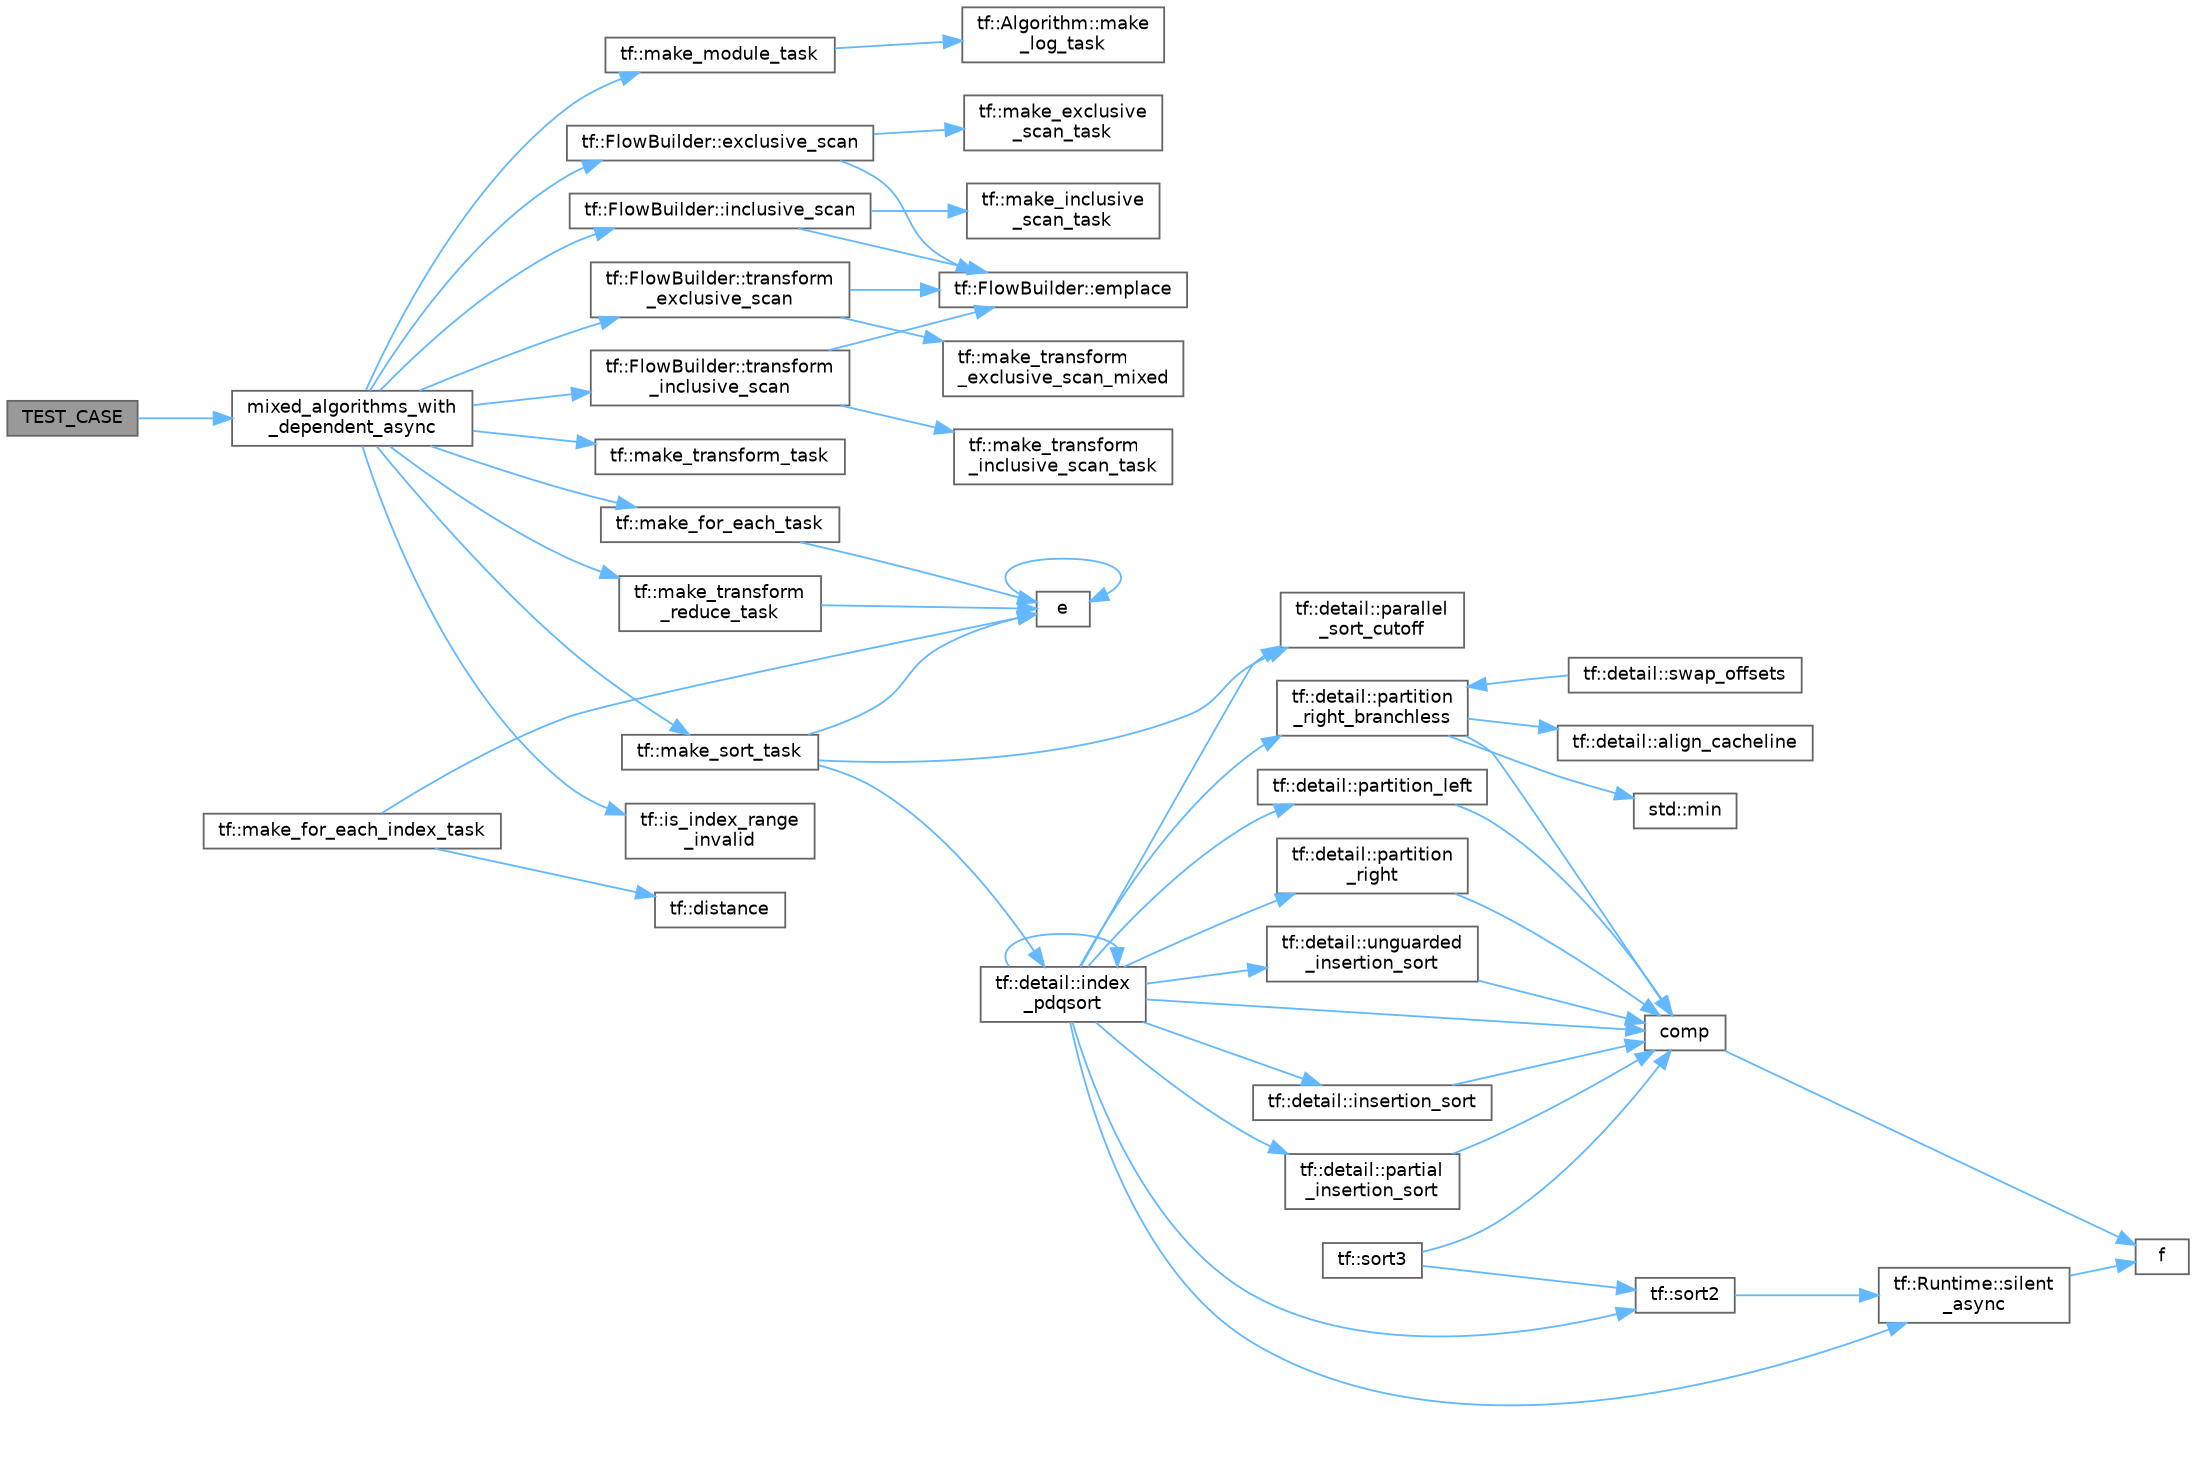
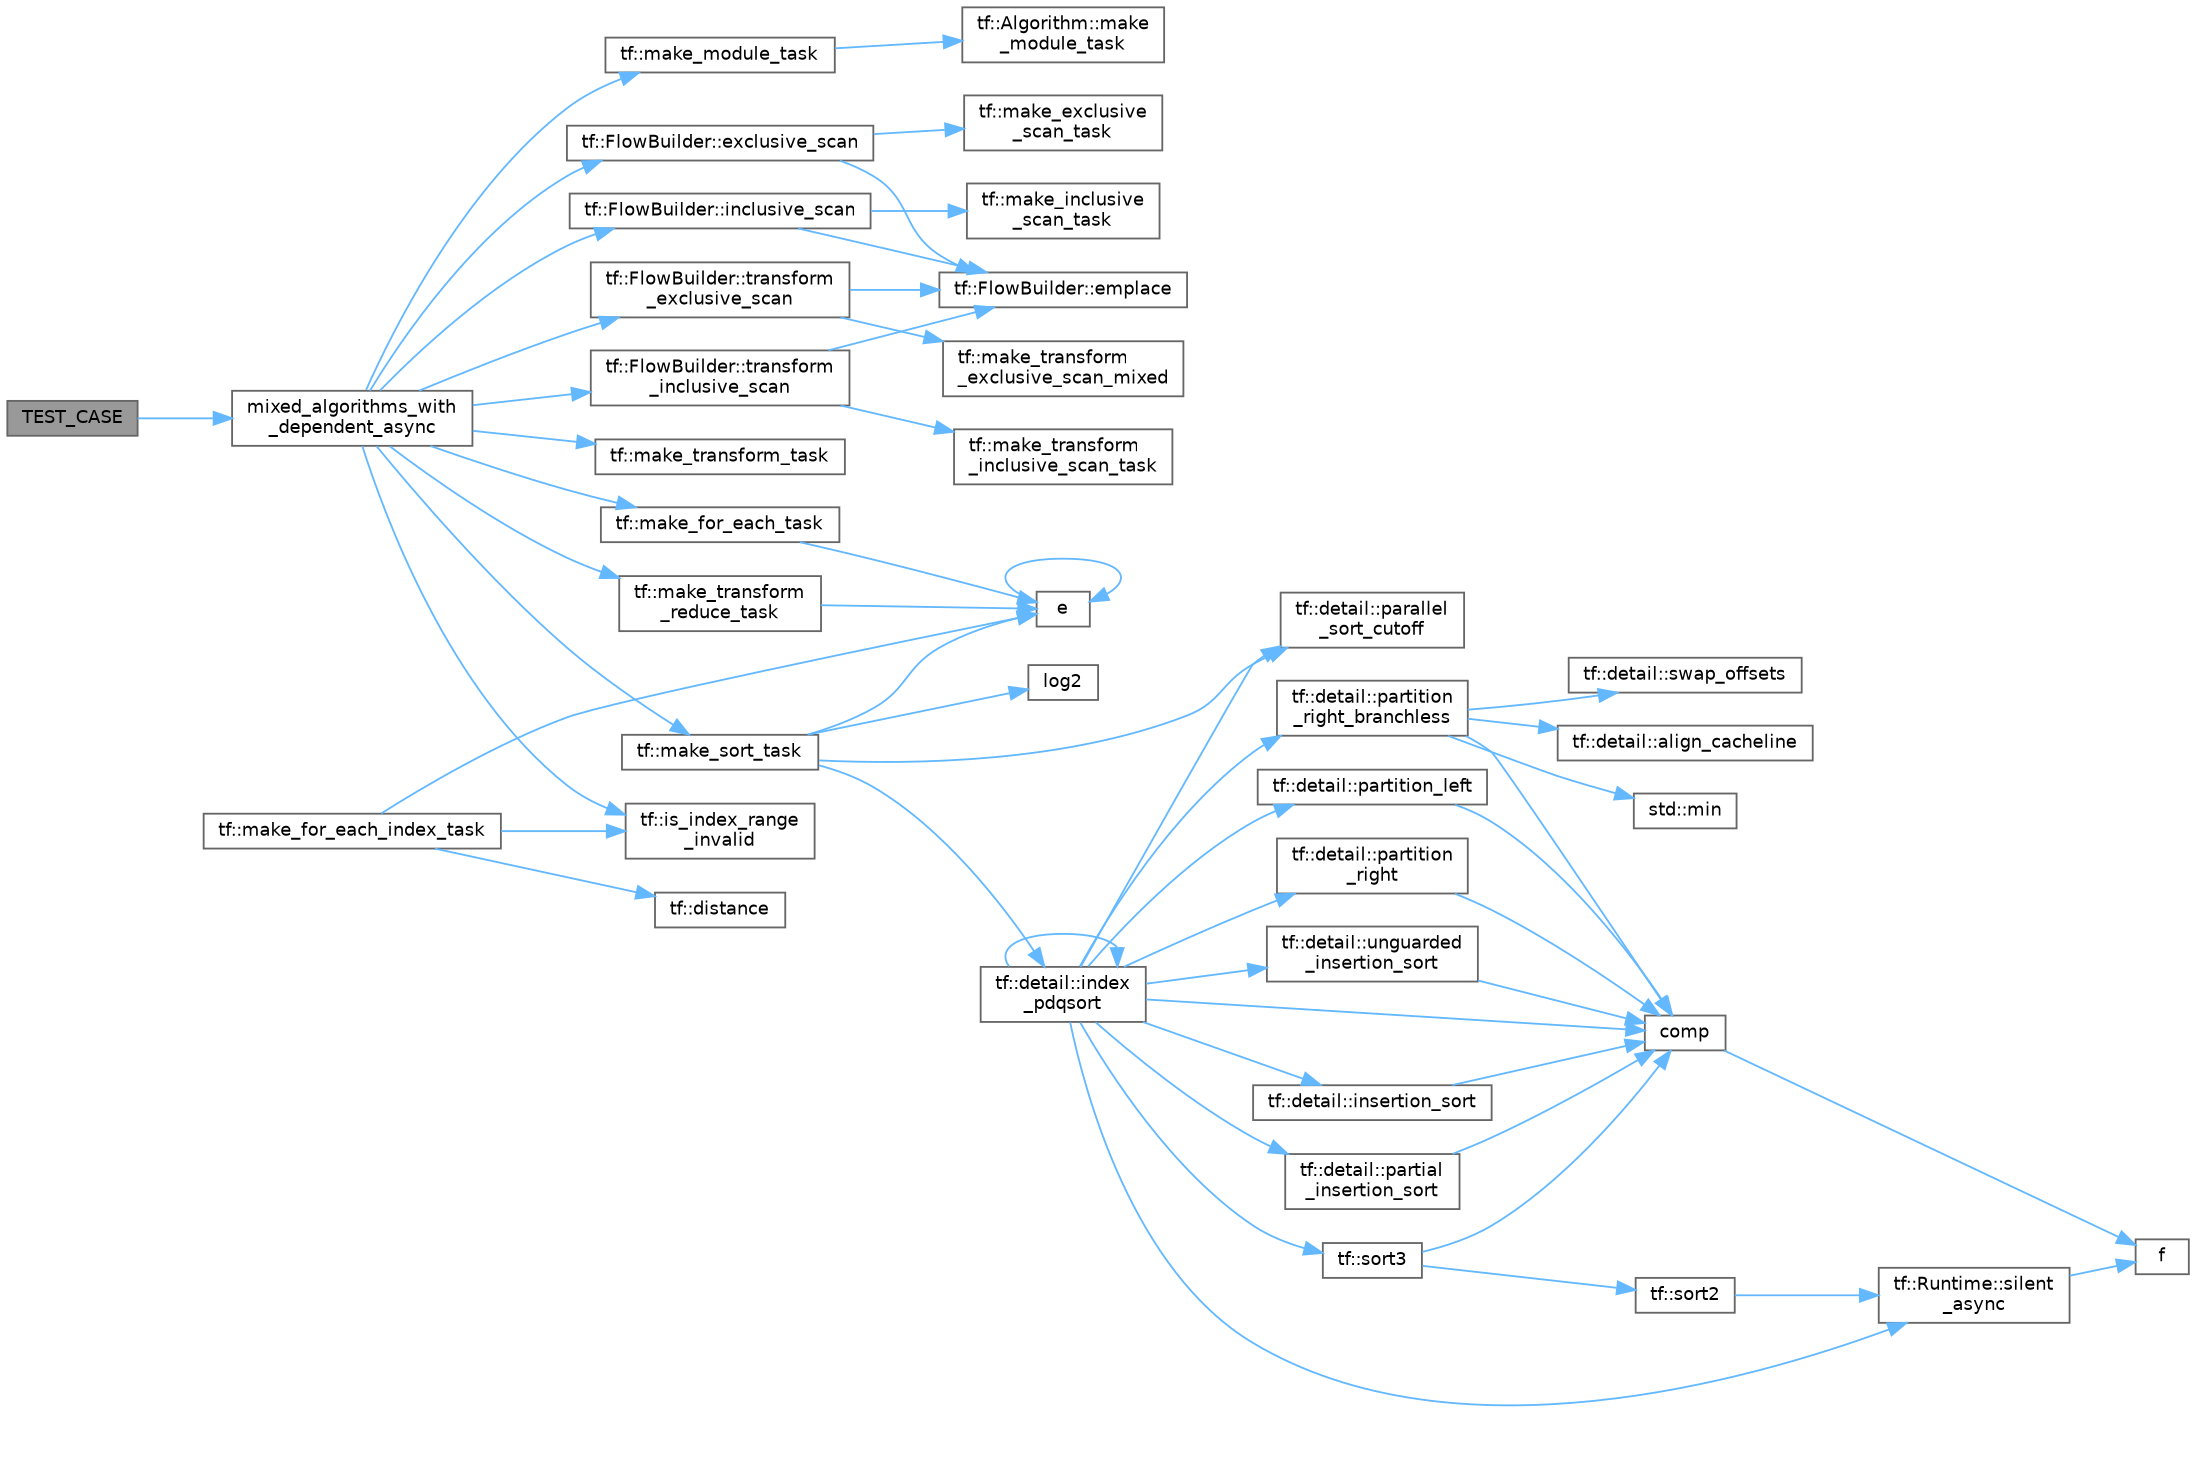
(1063, 35) -> (1063, 35)
(1527, 679) -> (1533, 704)
none -> (1063, 683)
none -> (554, 831)
(1270, 1303) -> (1174, 1155)
